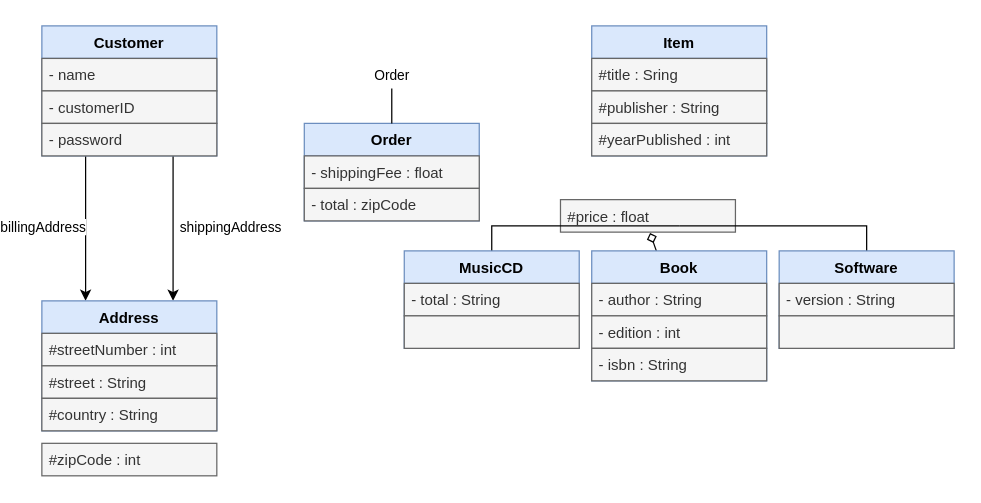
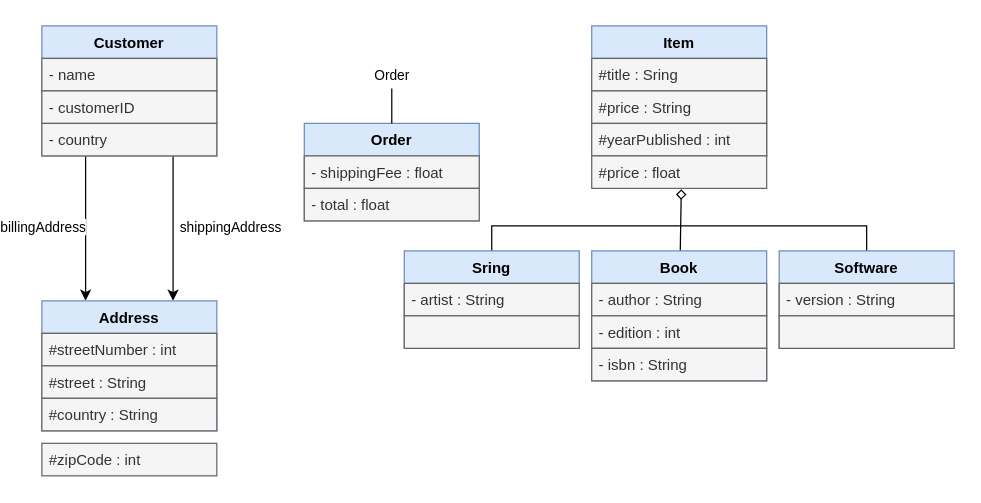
(667, 108) -> (652, 108)
(89, 140) -> (85, 140)
(371, 205) -> (363, 205)
(648, 216) -> (679, 172)
(491, 268) -> (491, 268)
(467, 300) -> (471, 300)
